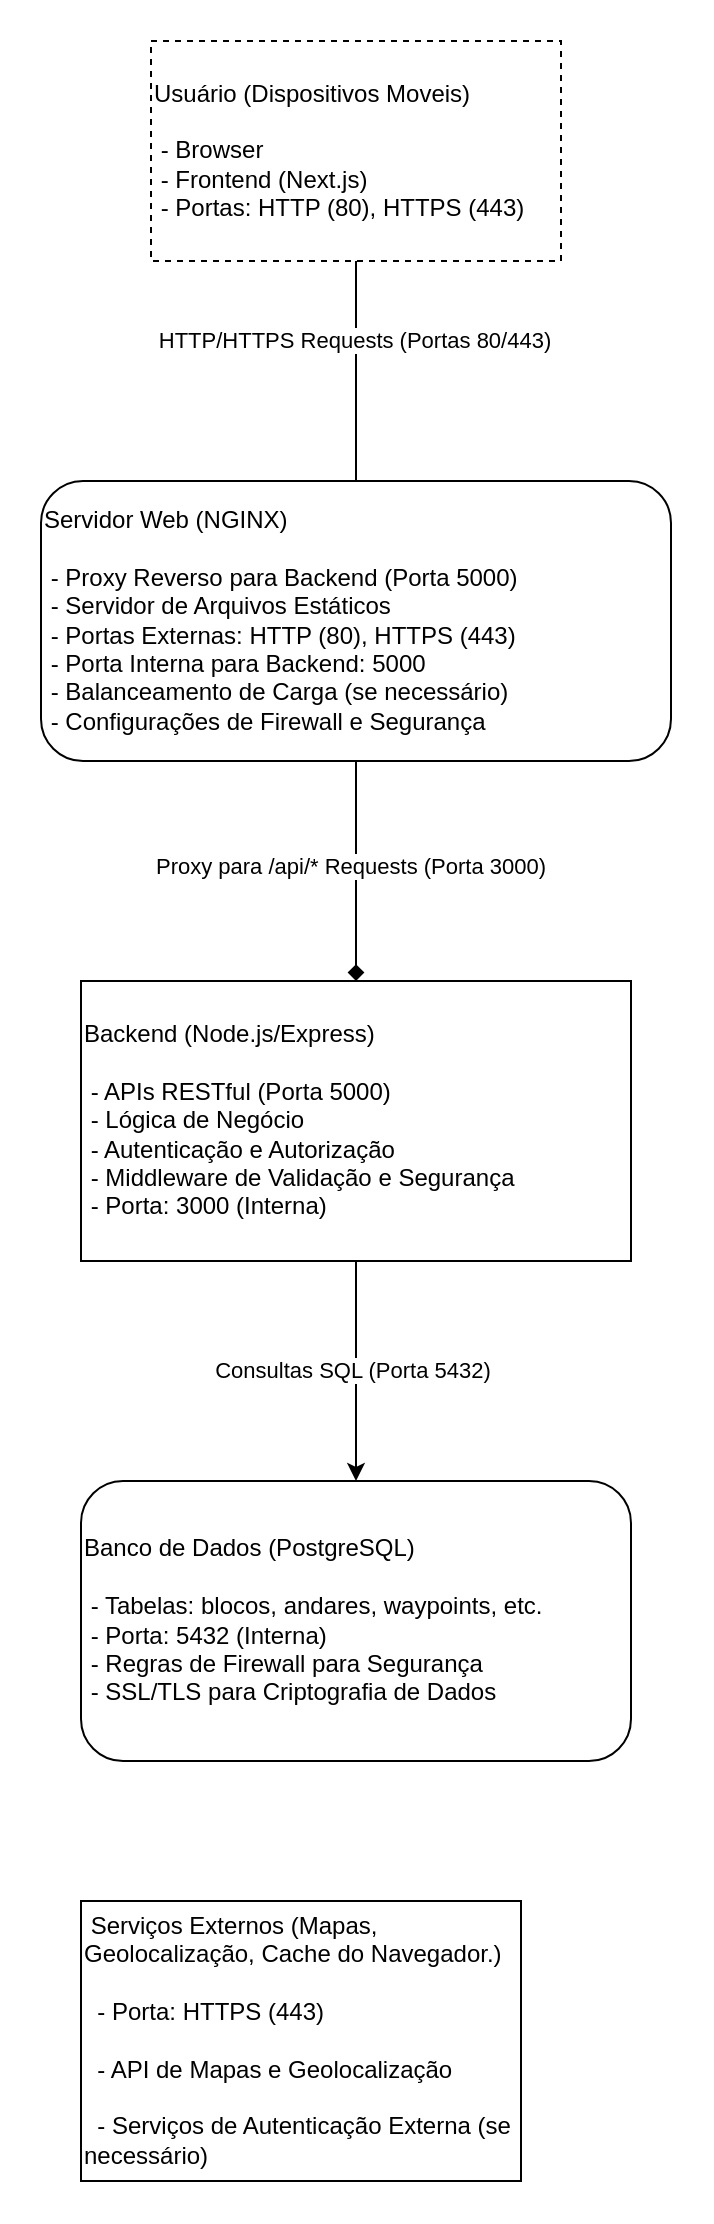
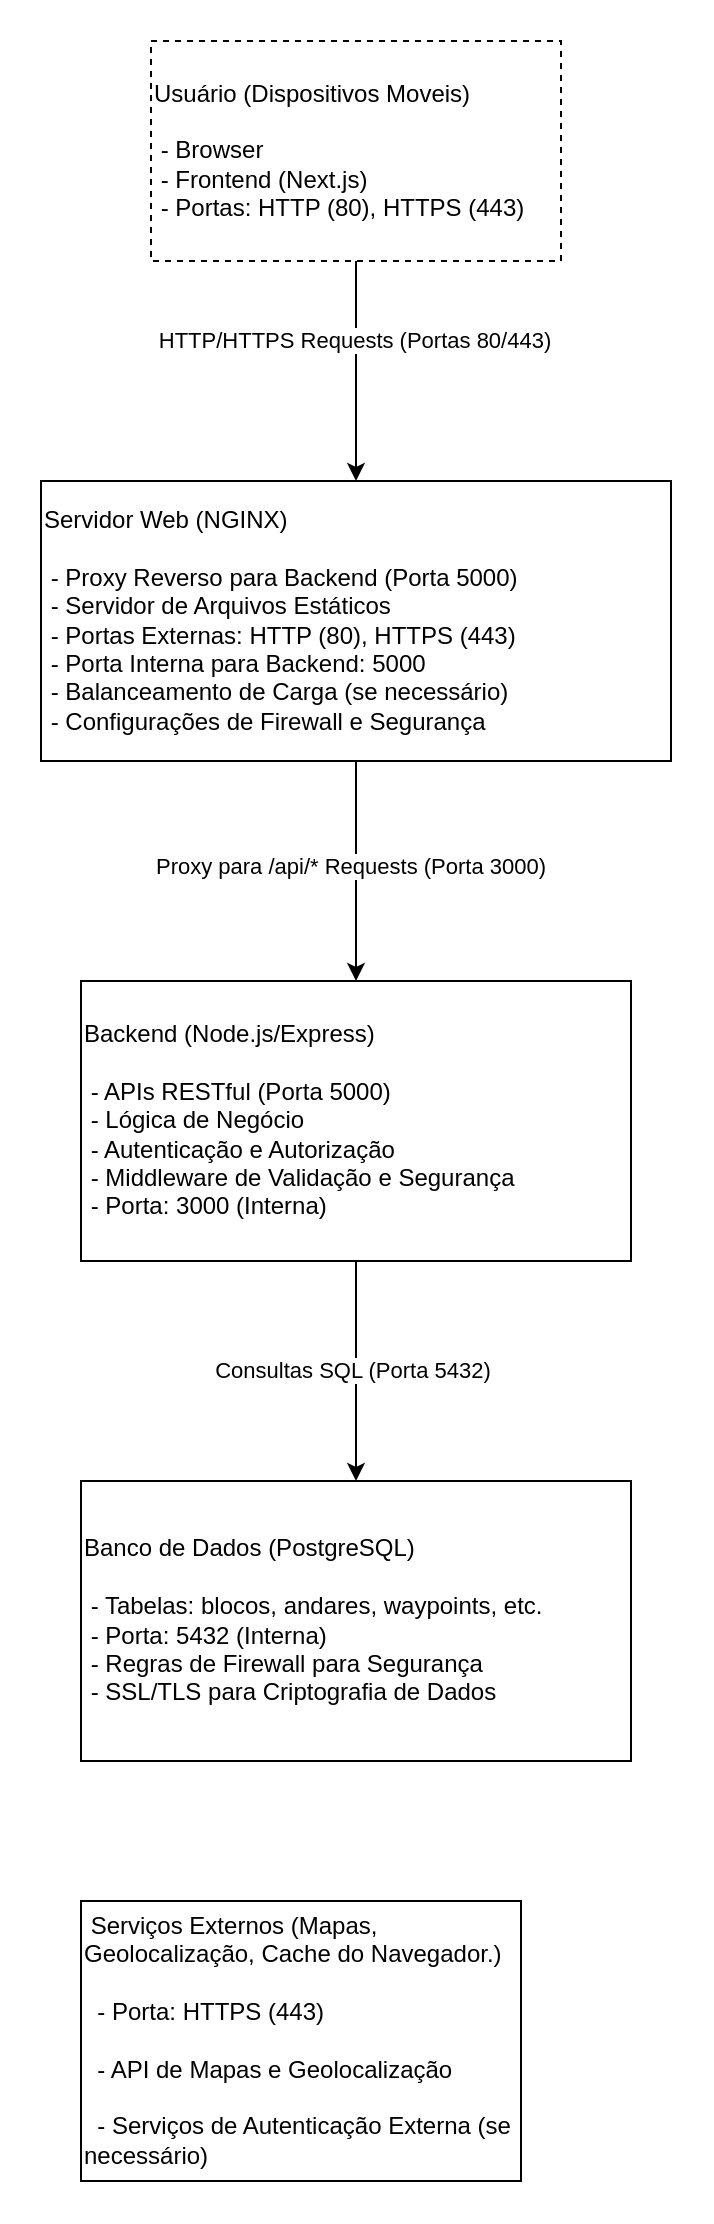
(356, 471) -> (356, 466)
(356, 621) -> (356, 621)
(356, 965) -> (356, 966)
(356, 1621) -> (356, 1621)
